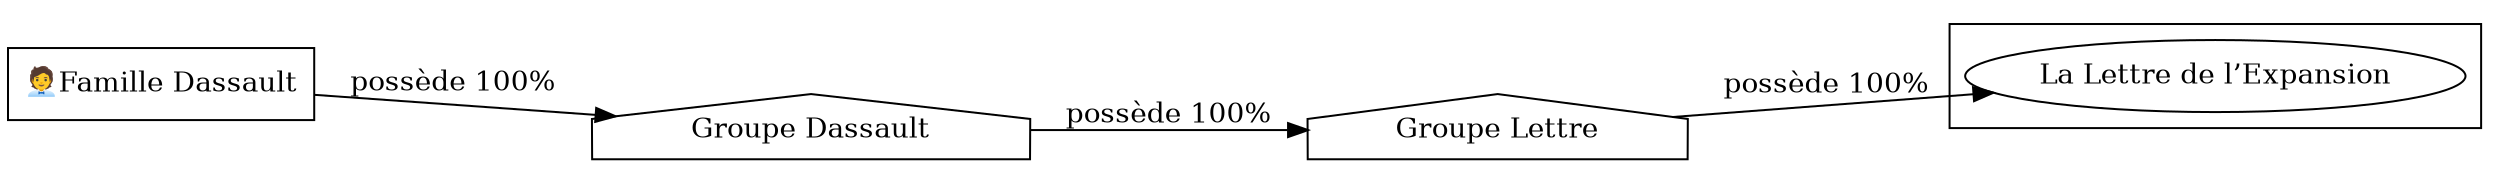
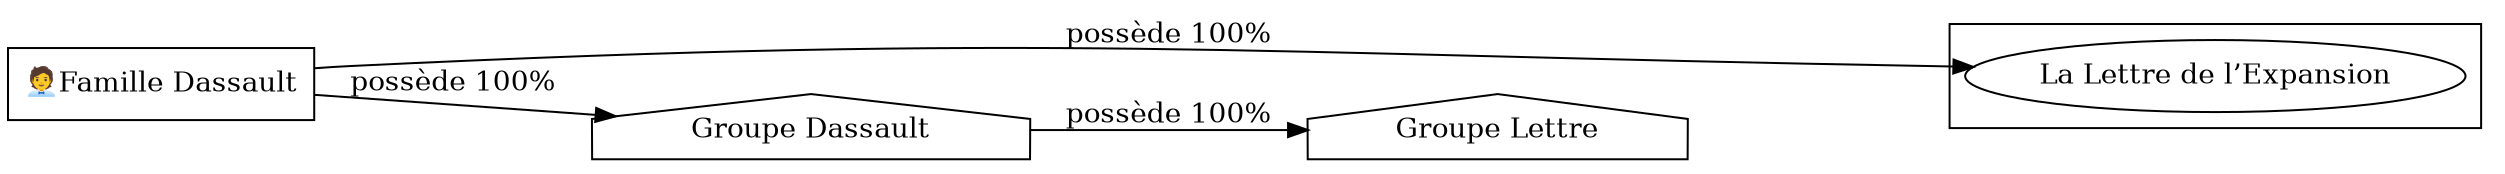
(1823, 106) -> (1134, 49)
